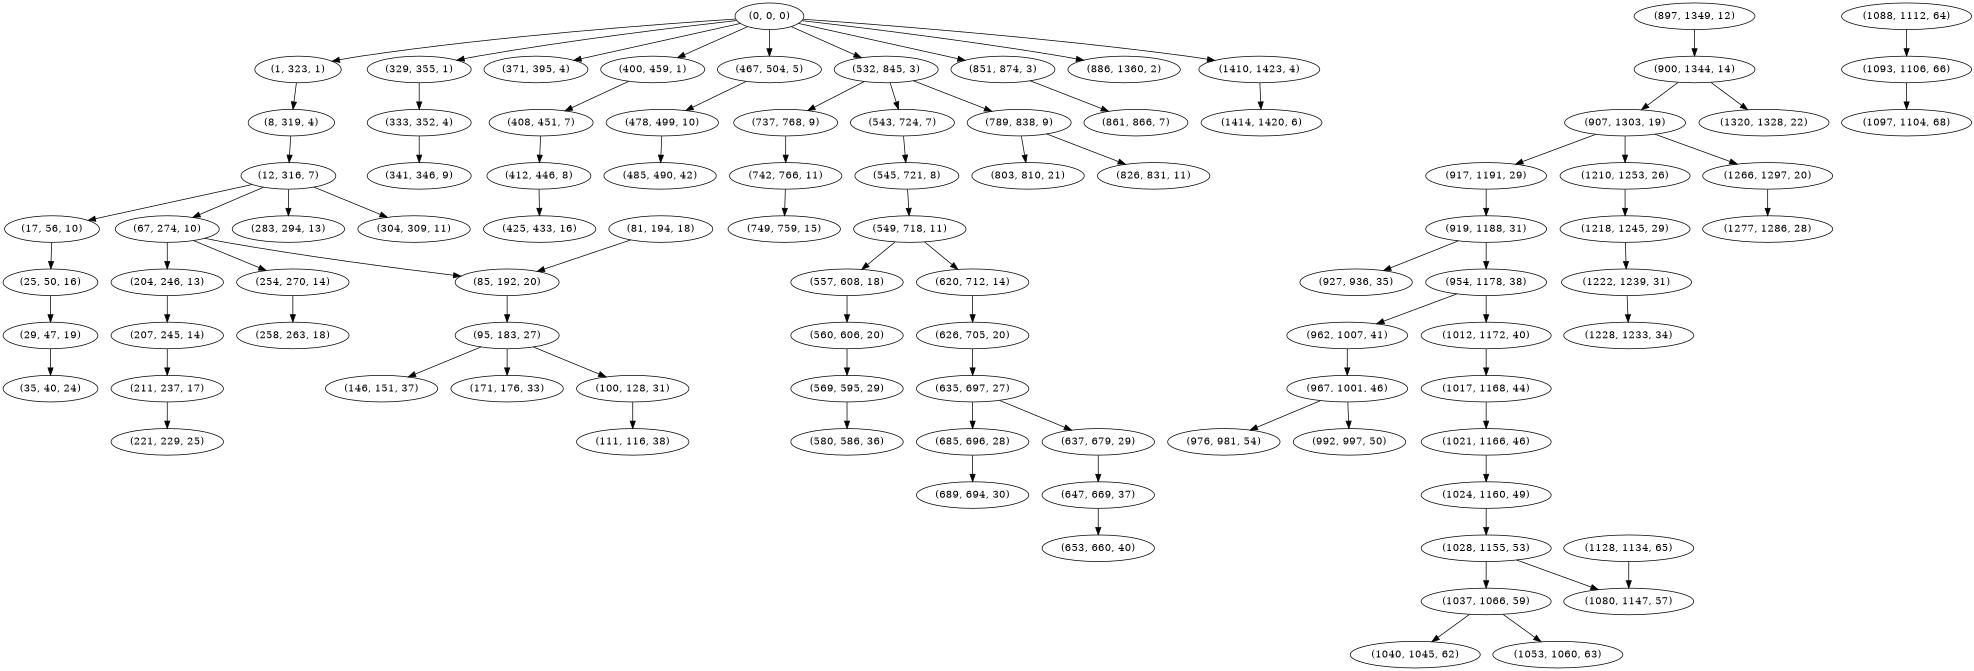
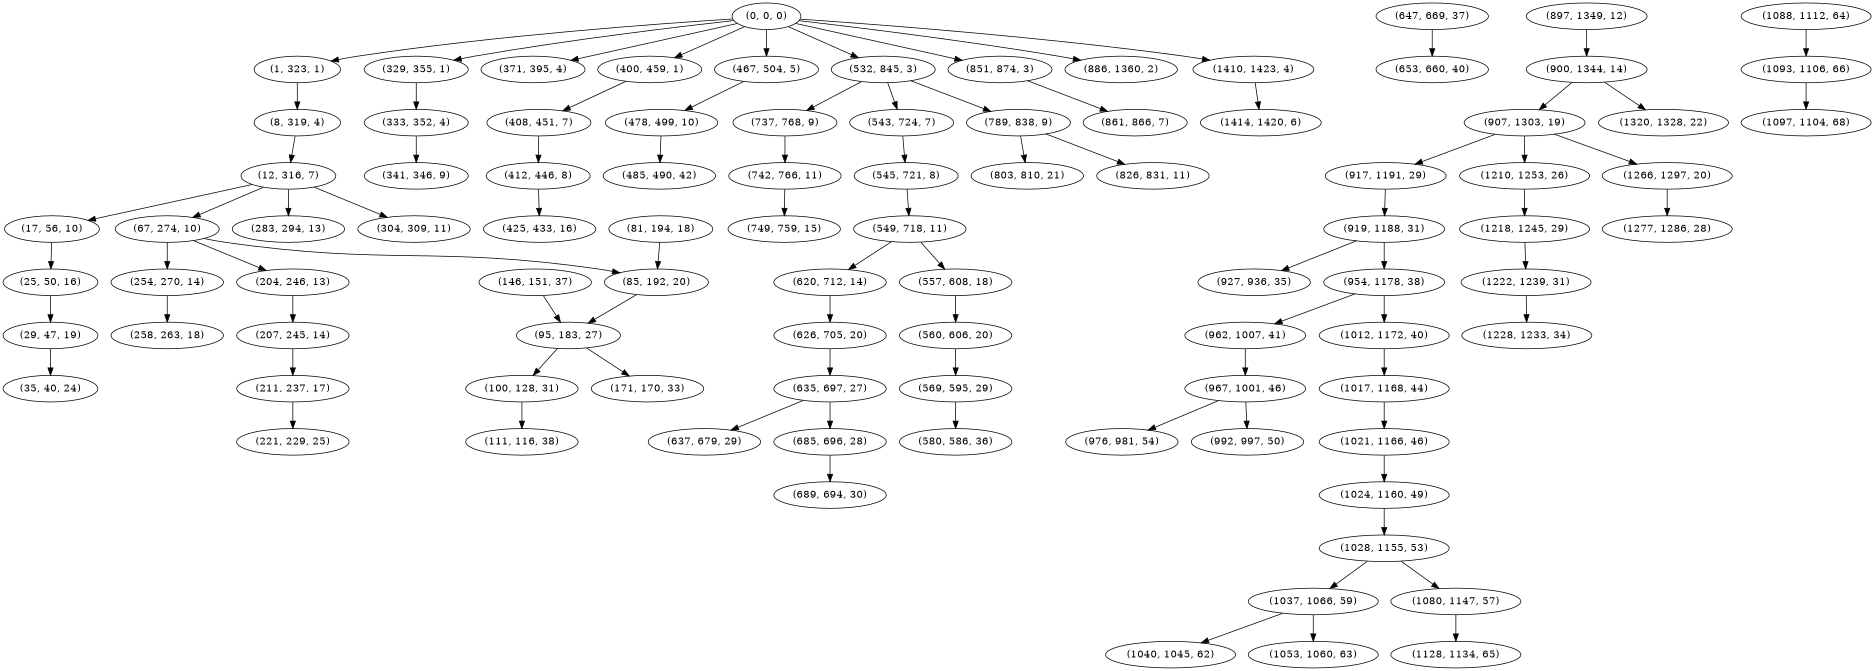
(448, 361) -> (550, 306)
(507, 389) -> (648, 389)
(1098, 465) -> none
(1629, 571) -> (1456, 624)
